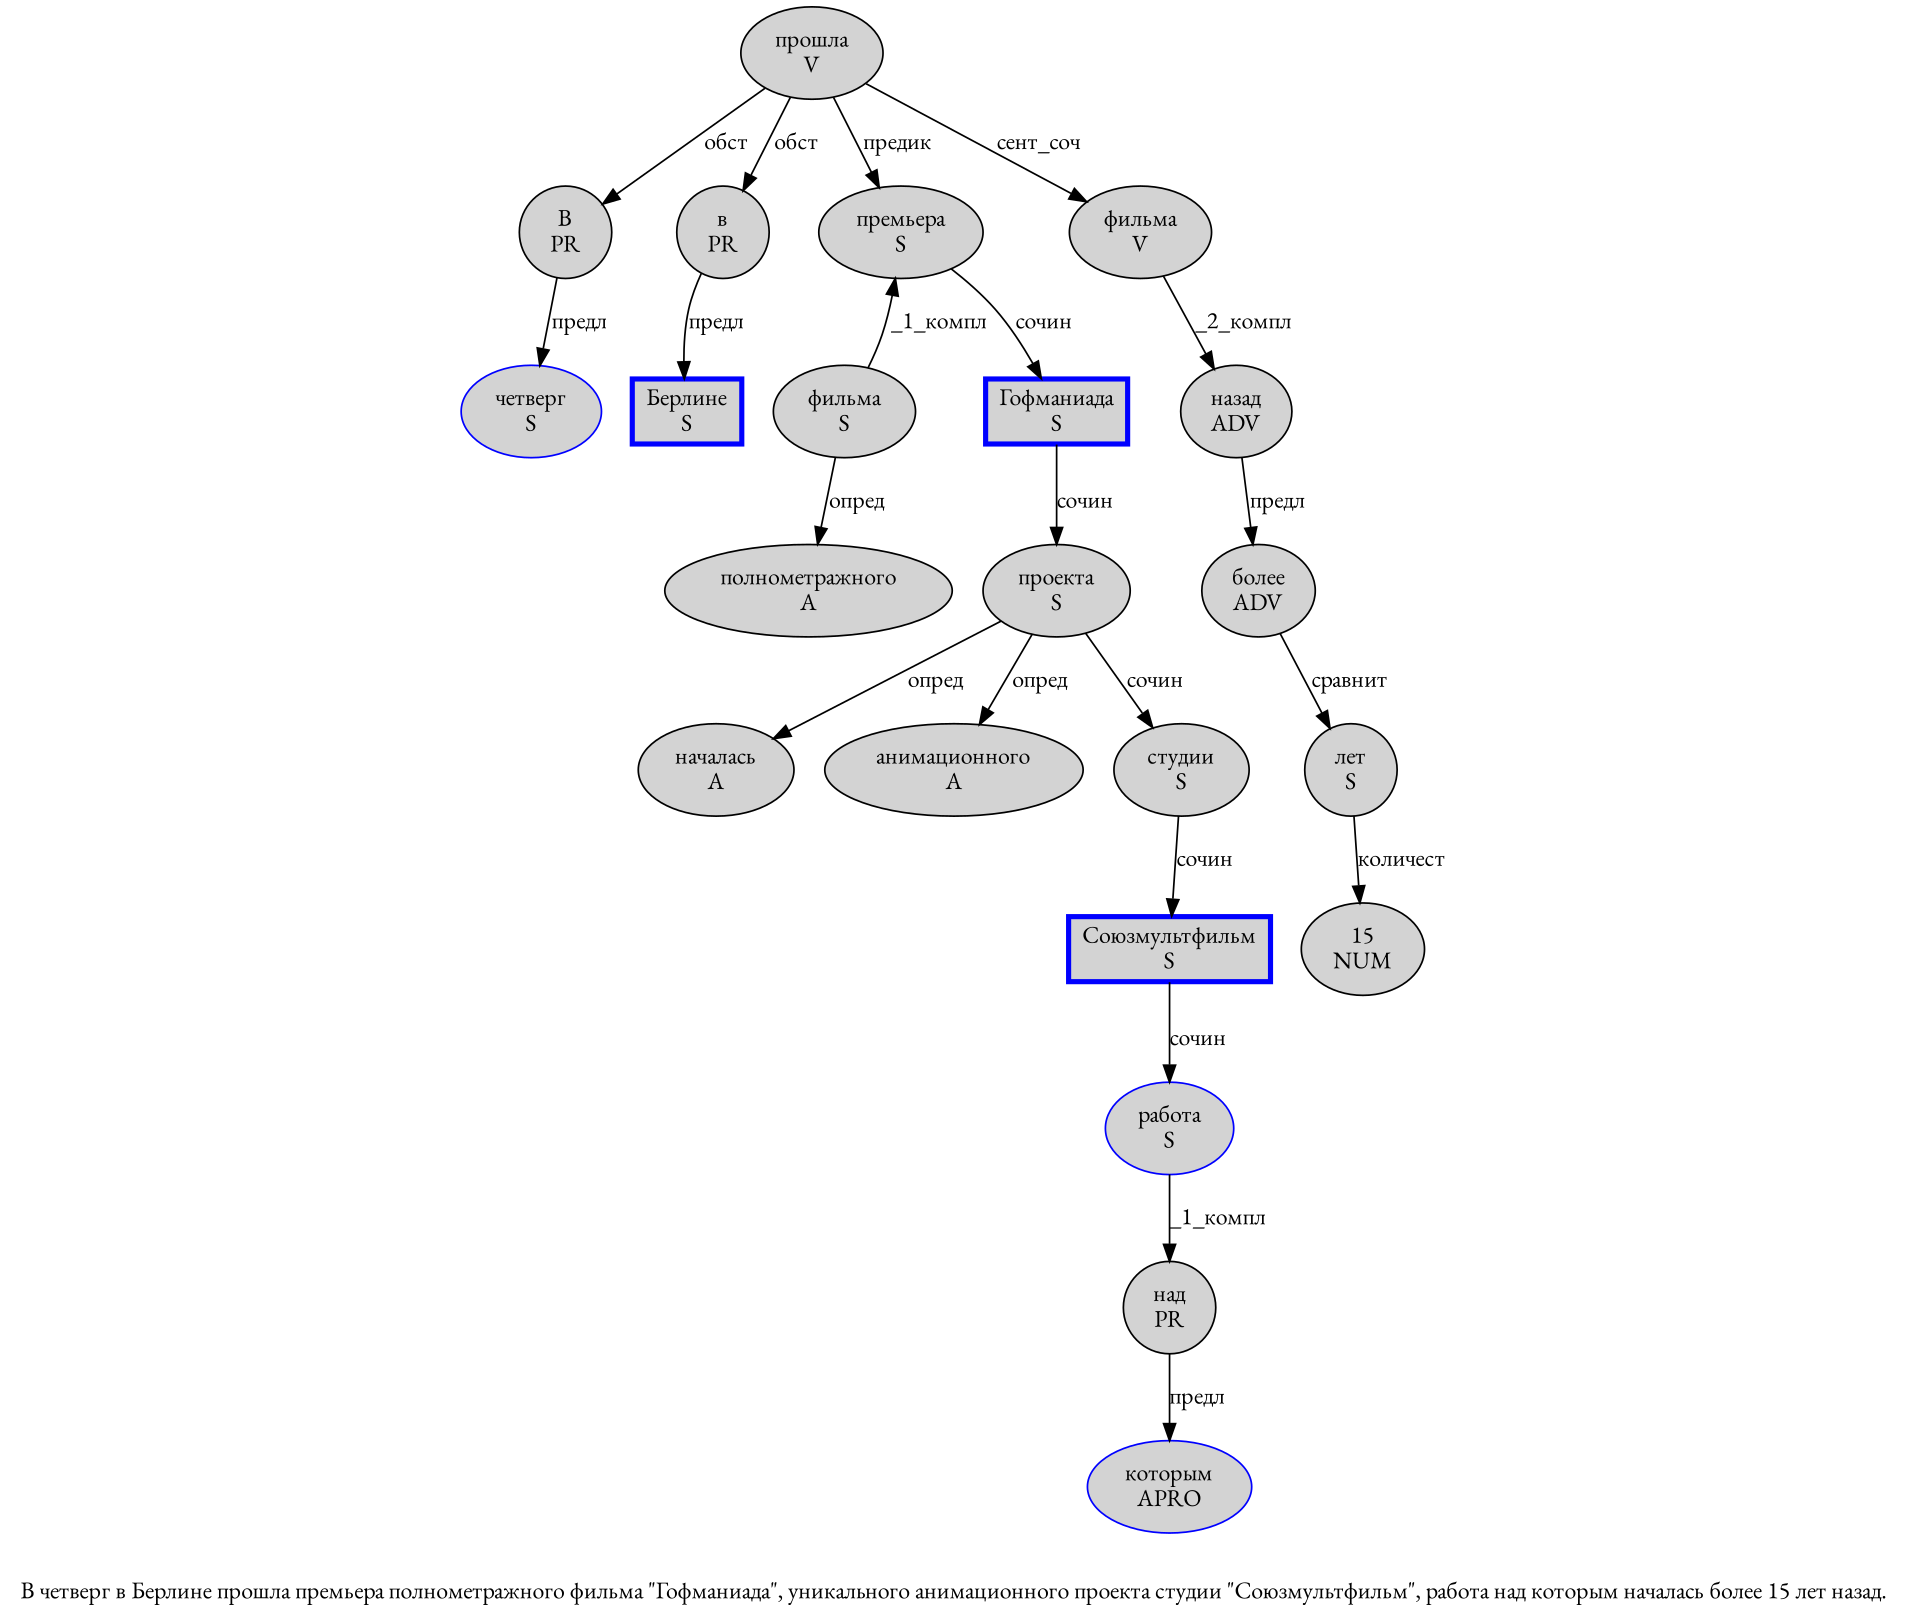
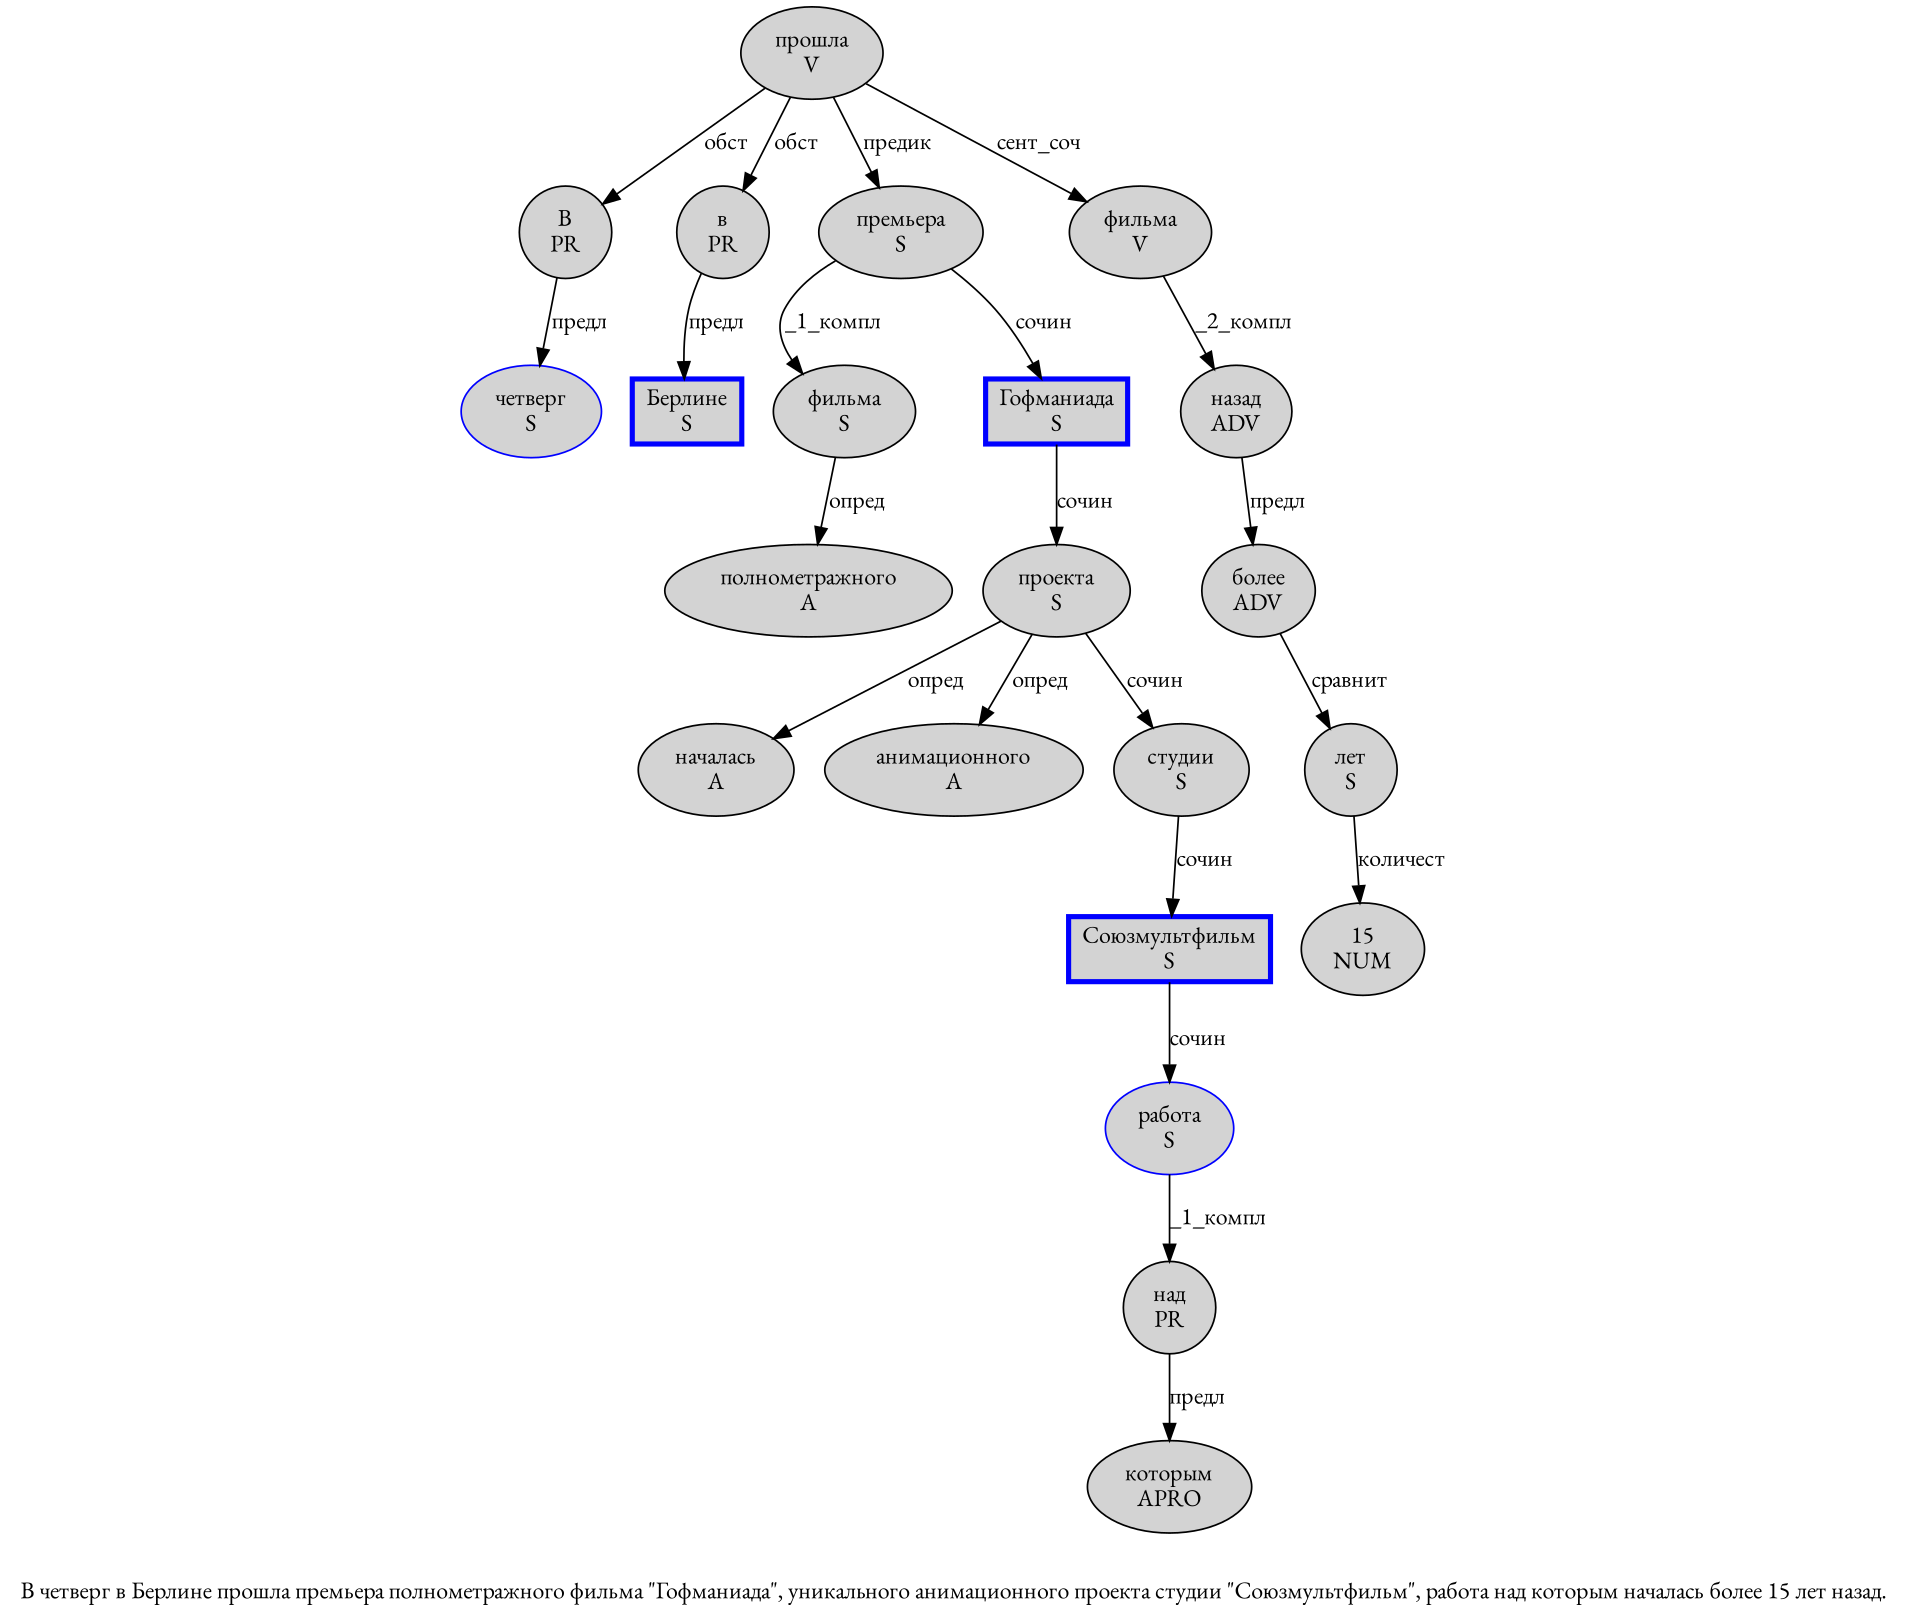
(883, 332) -> (789, 302)
(1170, 1487) -> (1170, 1487)
